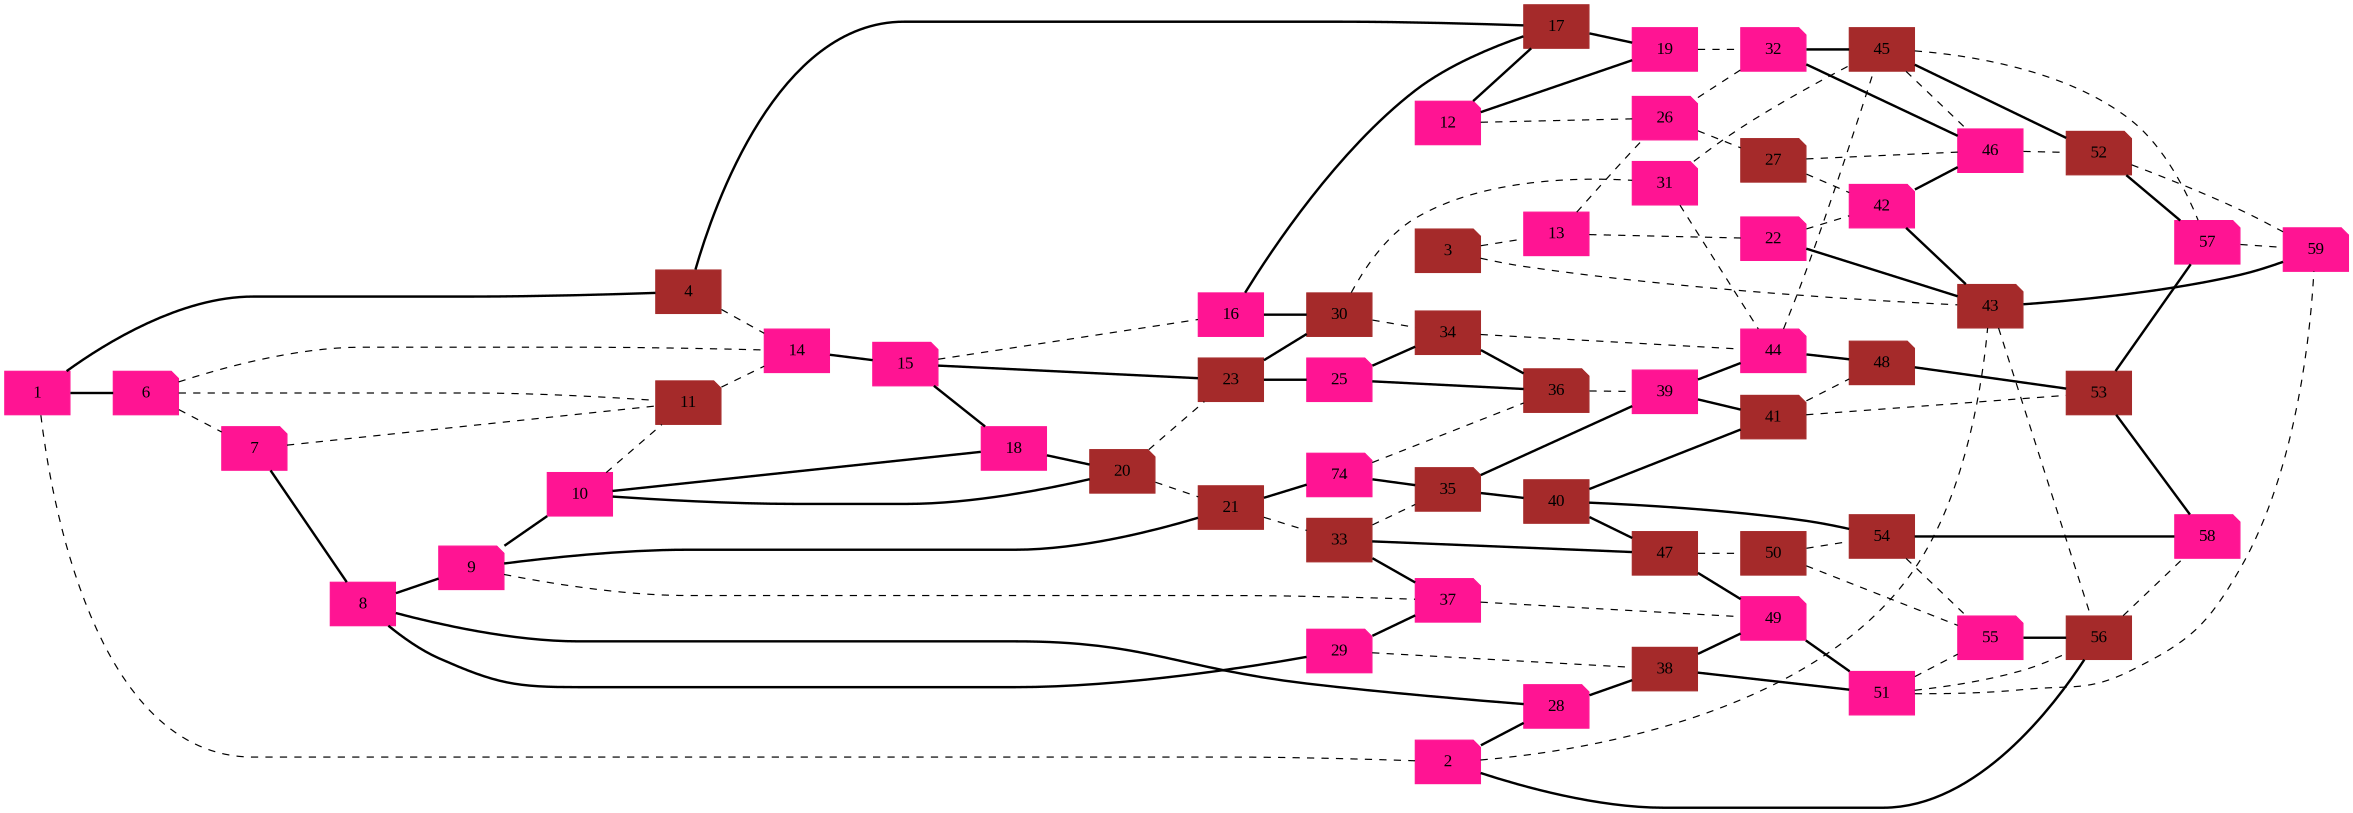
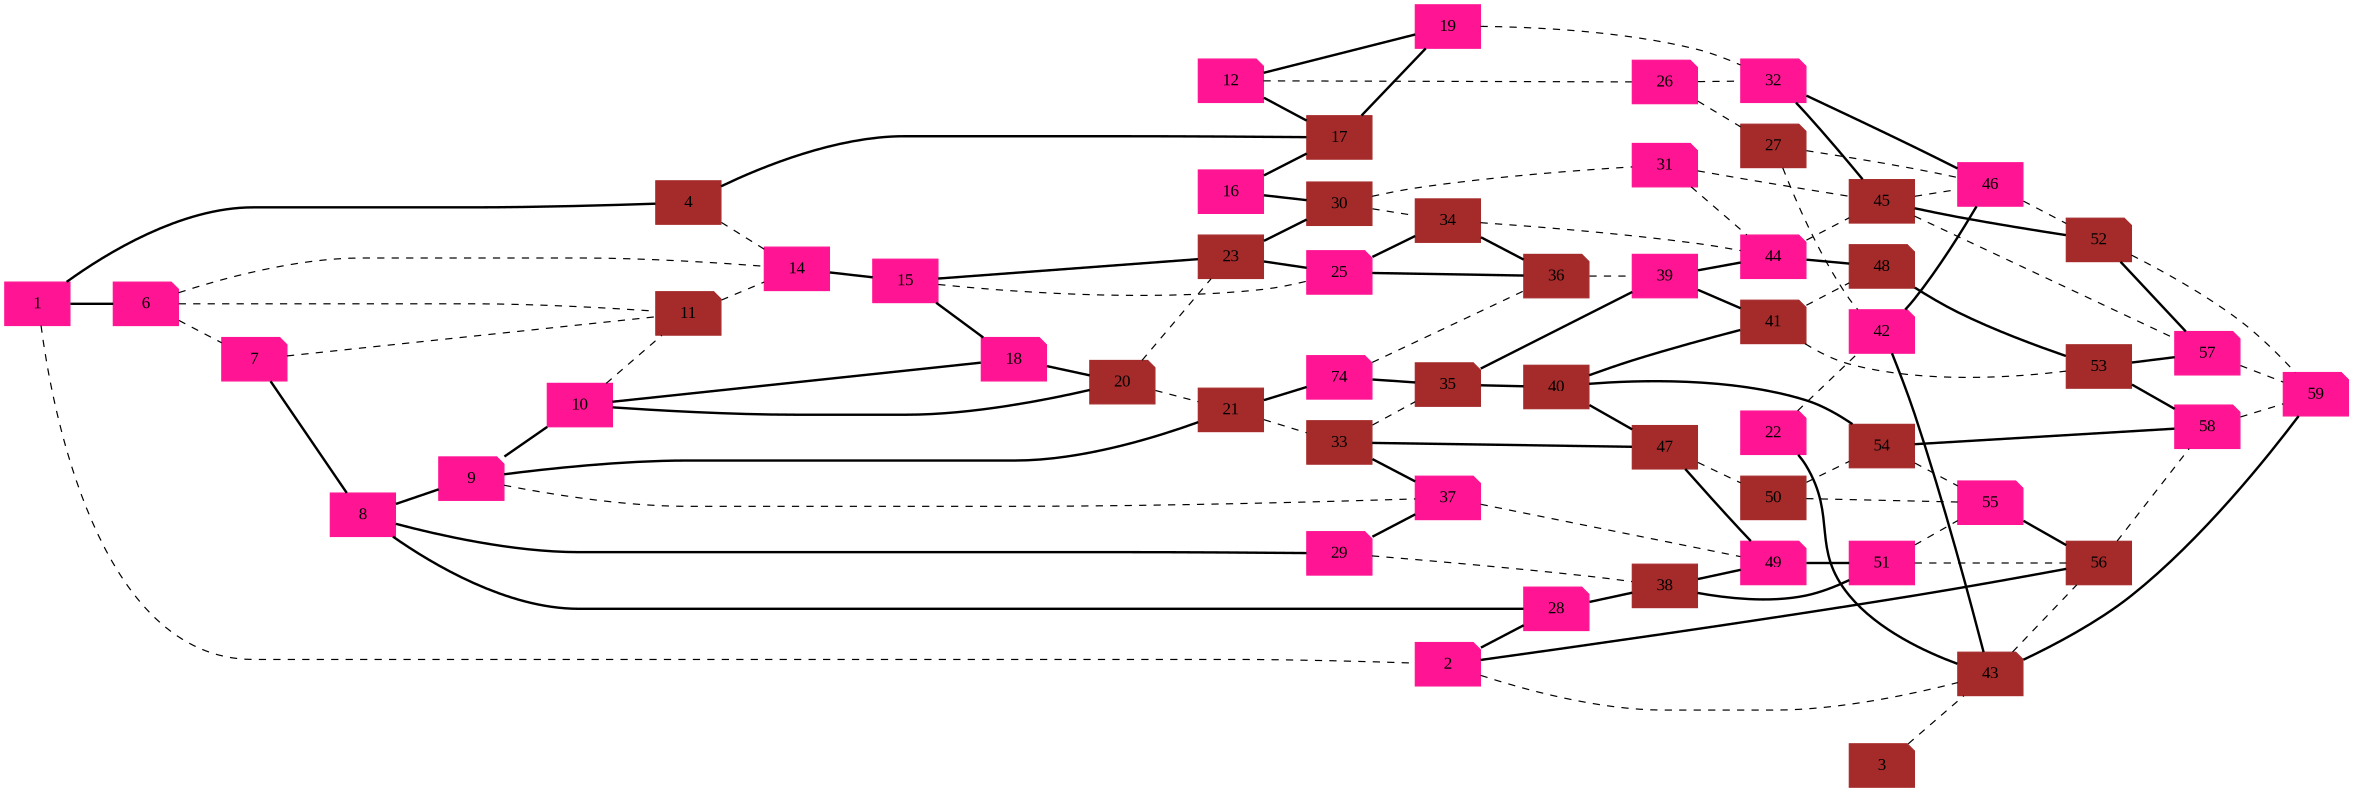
(1556, 234) -> none
(1068, 339) -> (1123, 295)
(905, 364) -> (905, 281)
(1014, 448) -> (1014, 359)
(2224, 595) -> (2262, 410)
